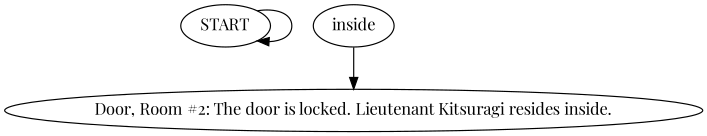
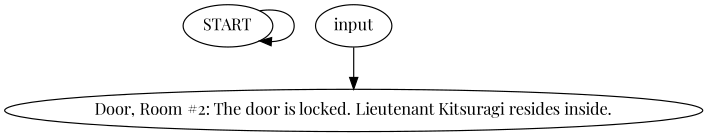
(354, 26) -> (354, 26)
